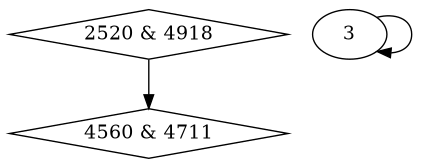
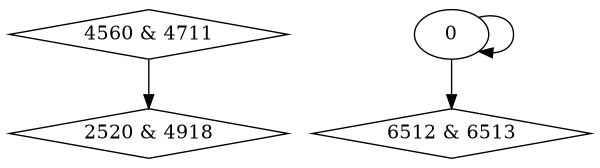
(350, 34) -> (452, 34)
(149, 77) -> (149, 77)
none -> (452, 134)
